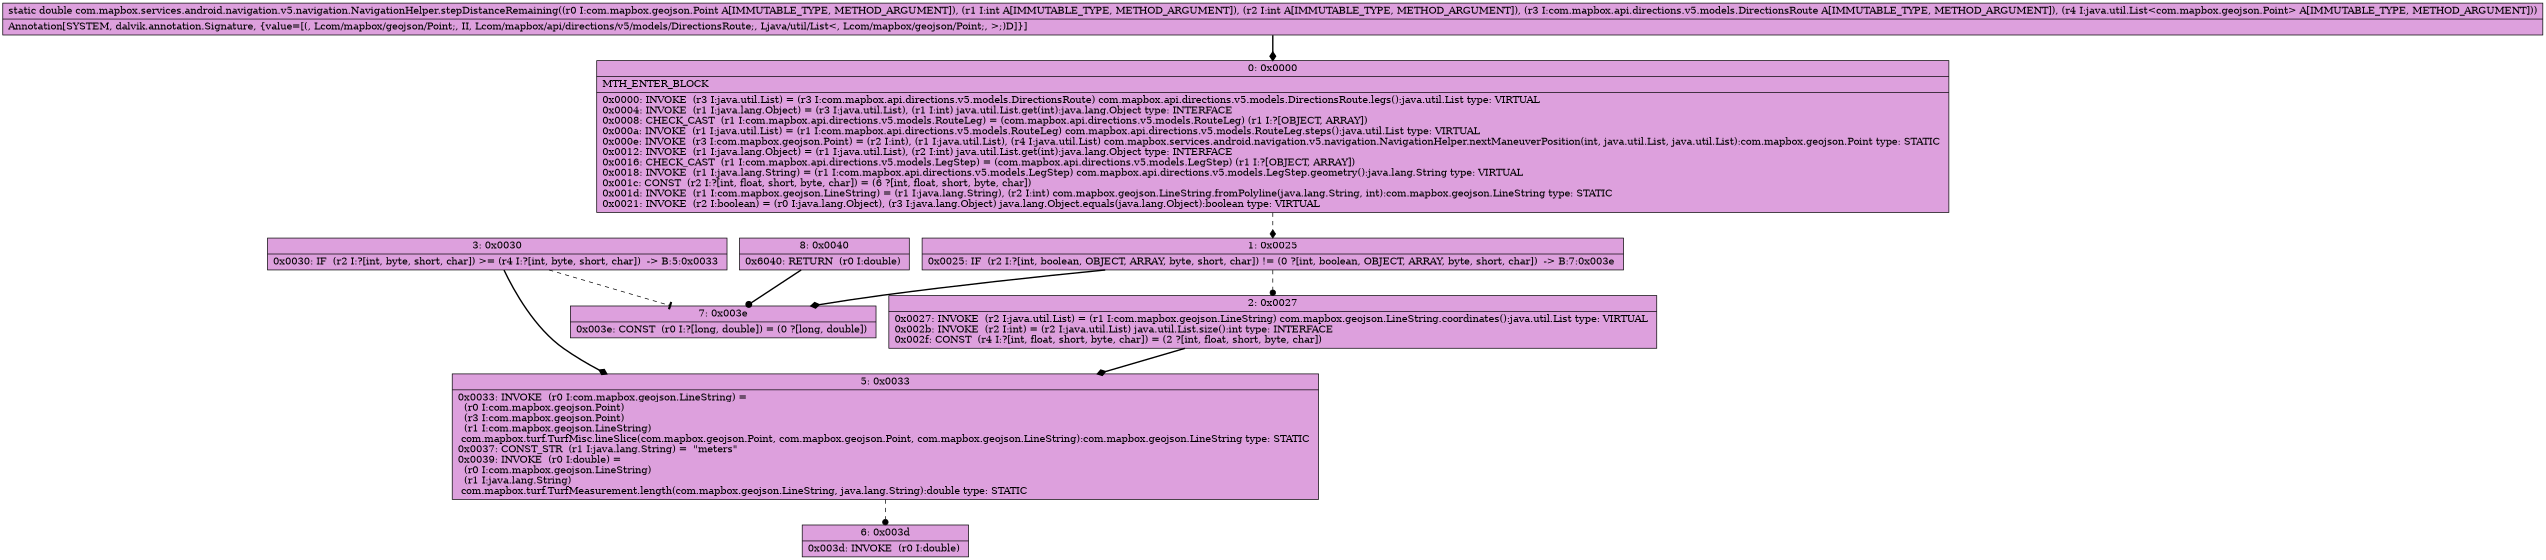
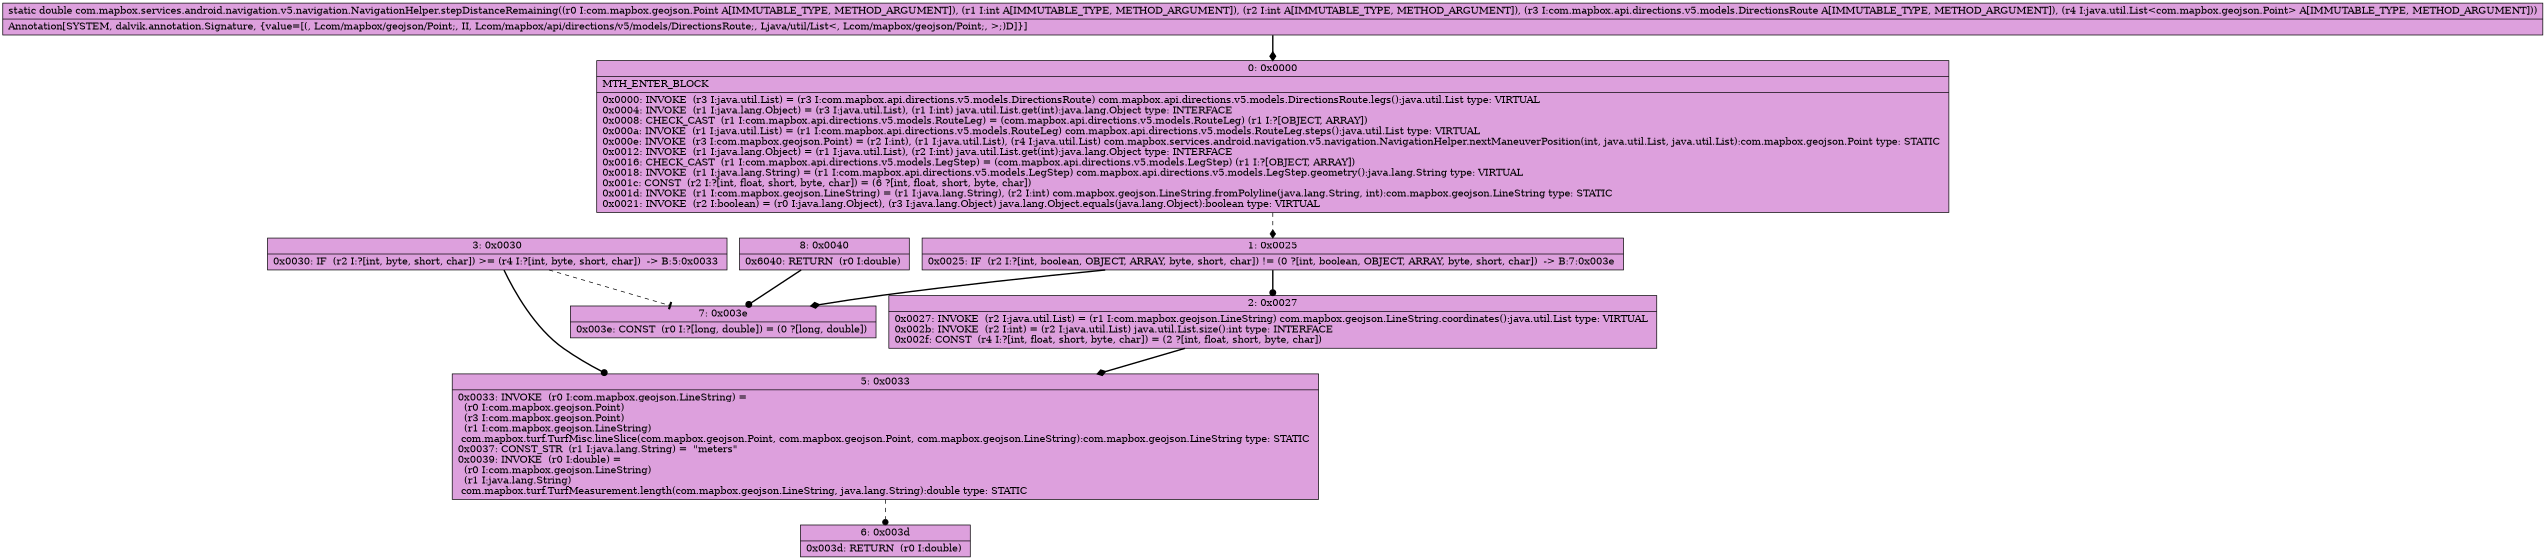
(1273, 280) -> (1273, 280)
(542, 329) -> (543, 330)
(885, 549) -> (885, 549)
